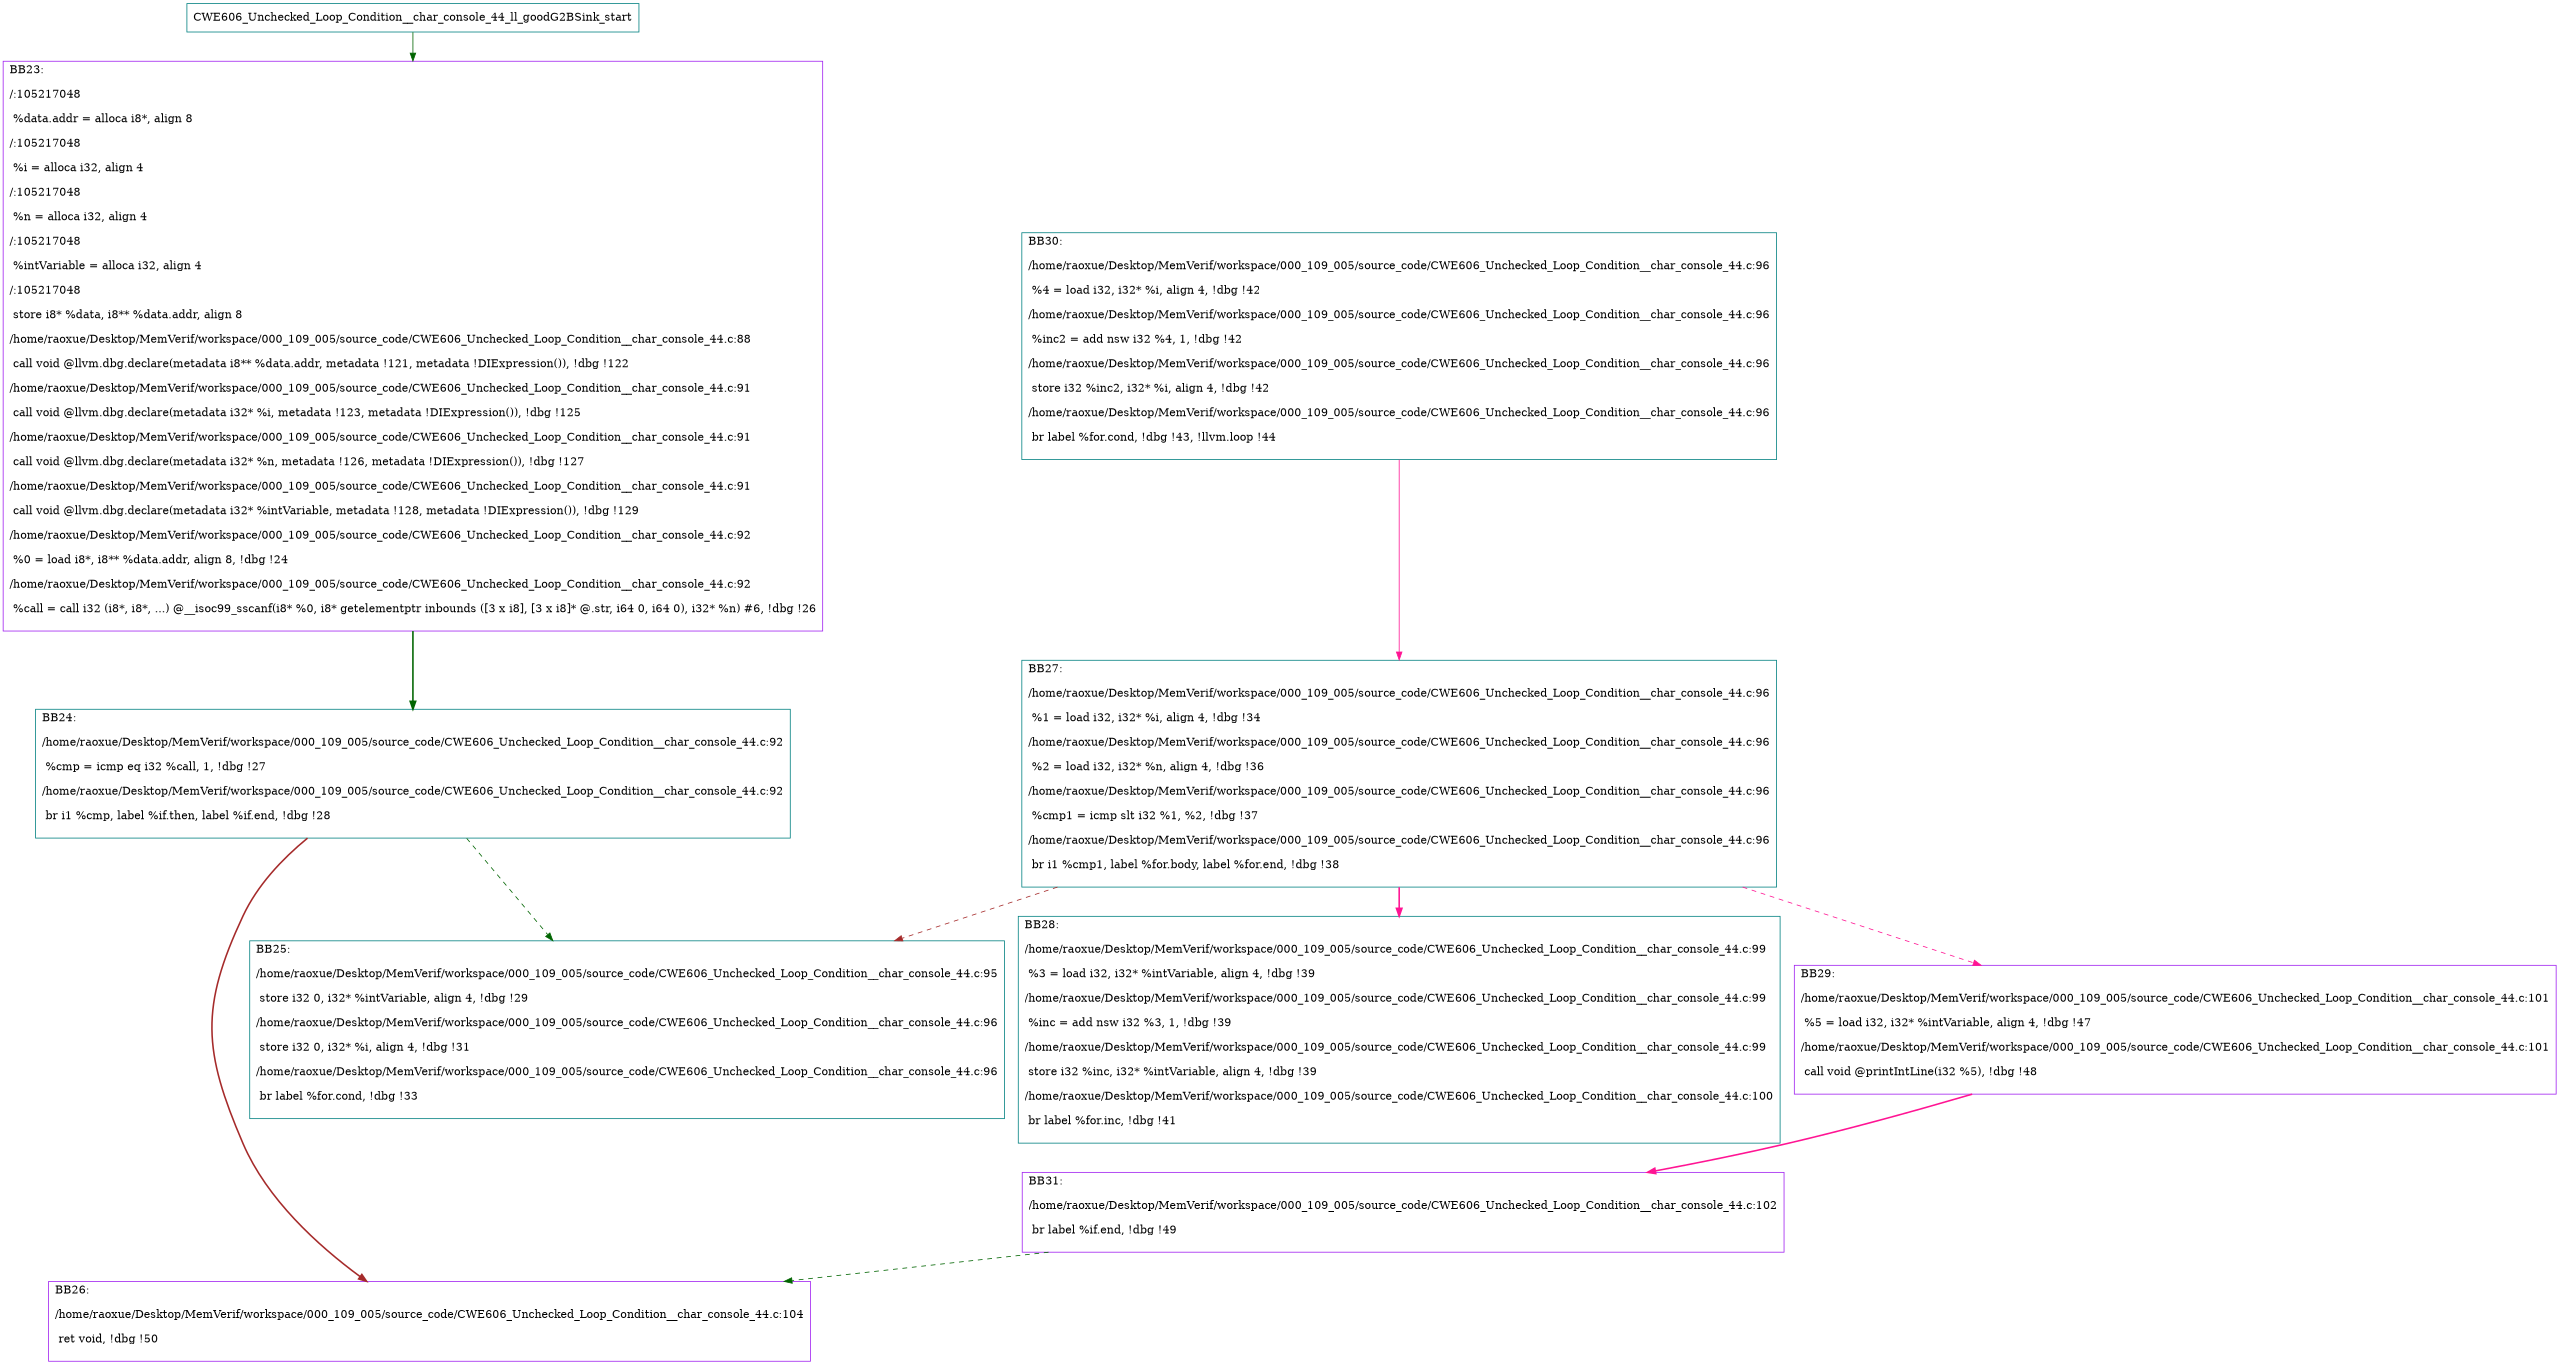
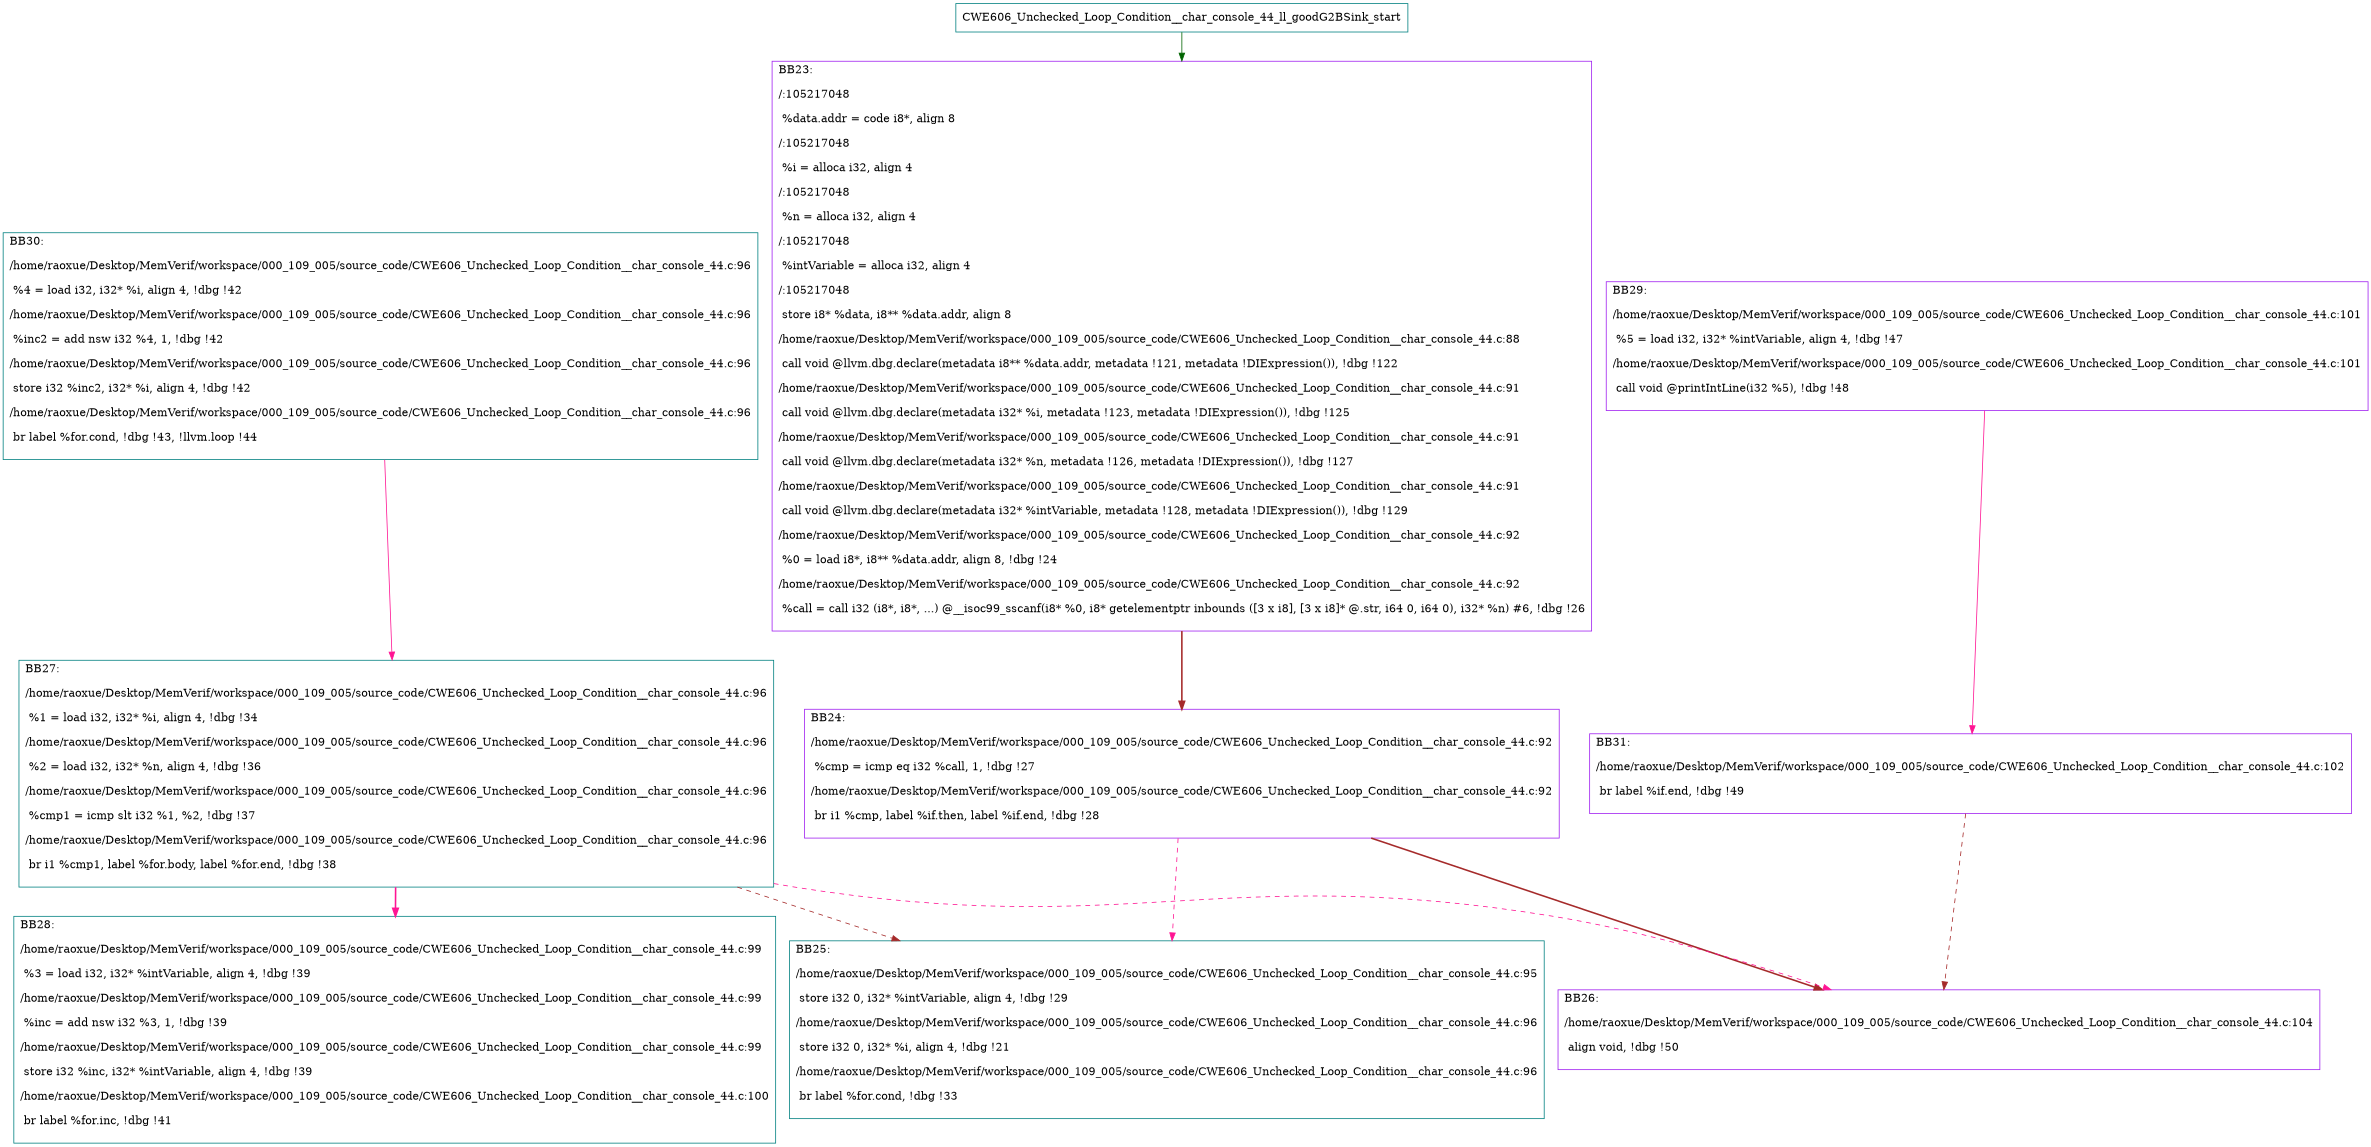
(101, 119) -> (867, 119)
(413, 666) -> (1182, 666)
(413, 774) -> (1182, 774)
(507, 886) -> (1175, 886)
(1858, 925) -> (1303, 897)
(363, 1048) -> (903, 1048)
(1815, 1137) -> (1979, 568)
(920, 1266) -> (1955, 898)
(107, 1339) -> (1622, 1048)
